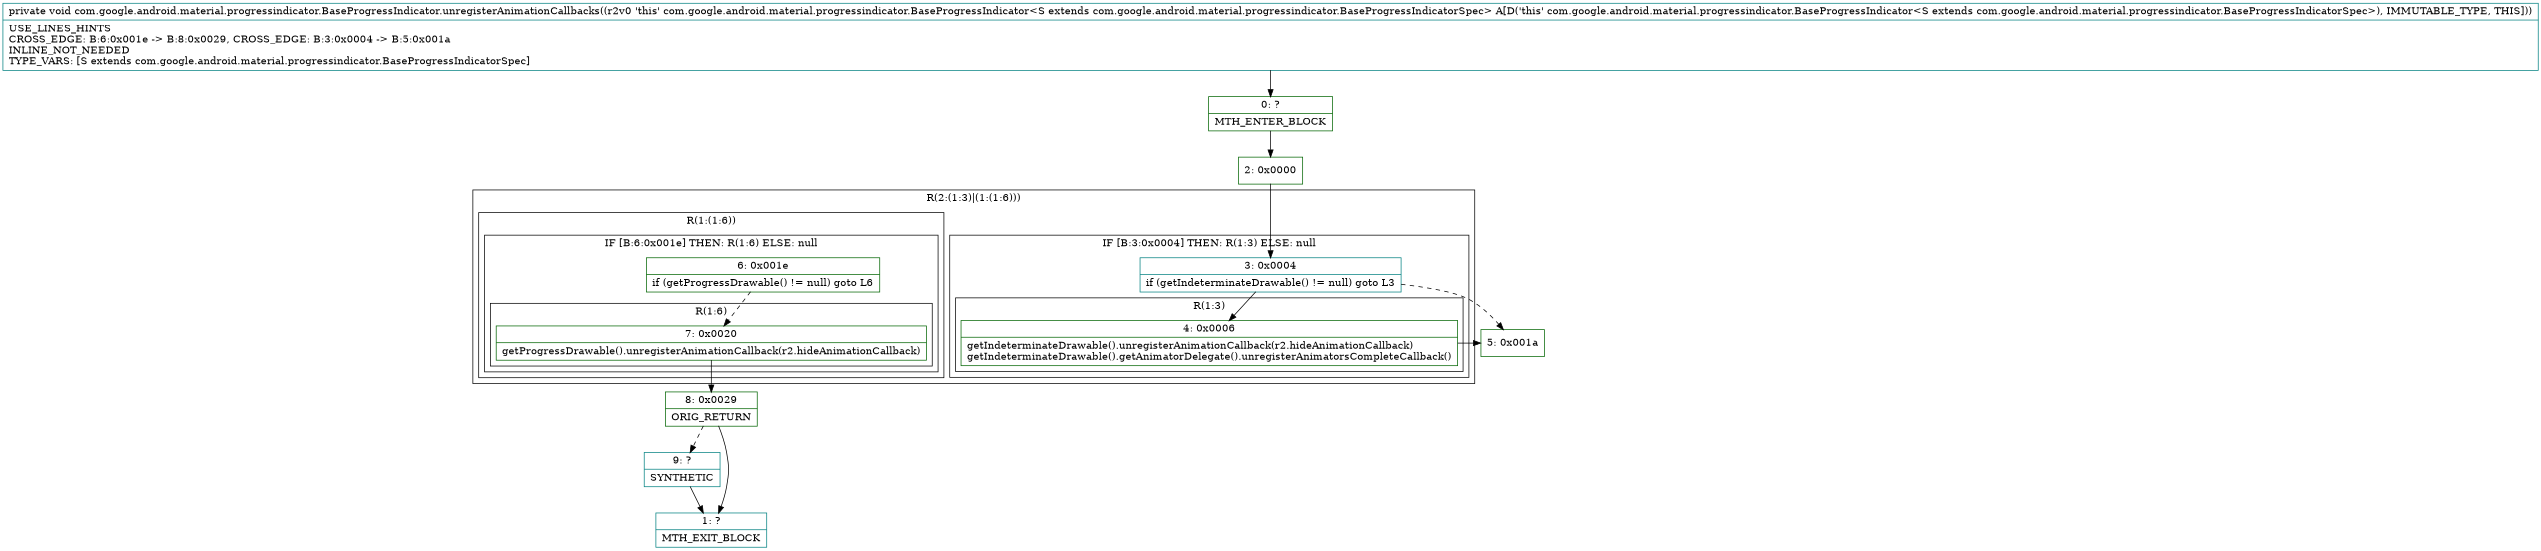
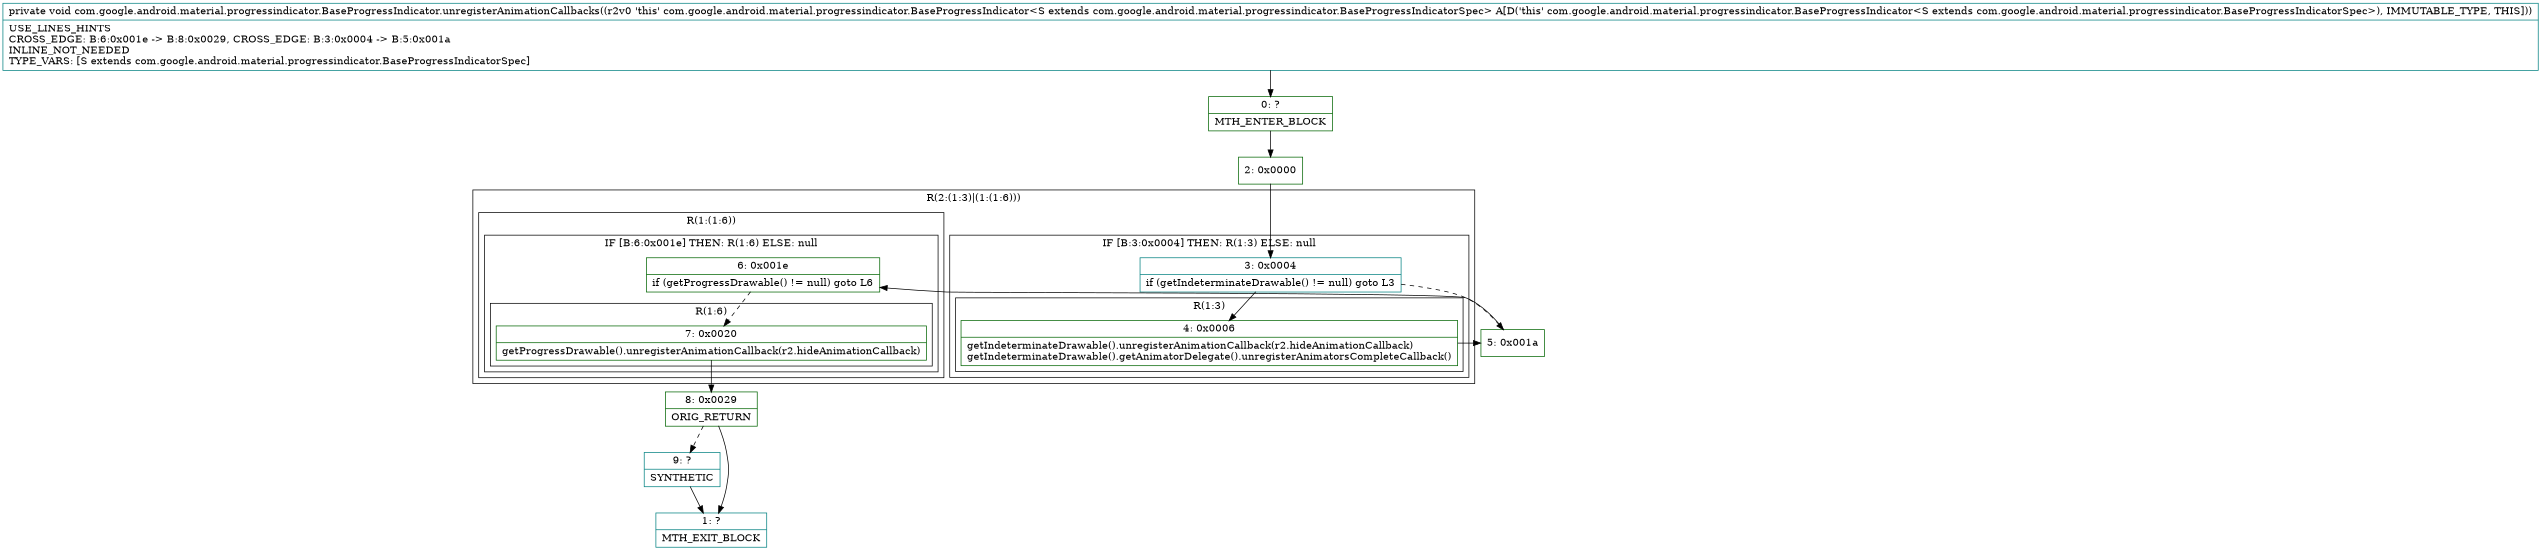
none -> (1202, 293)
